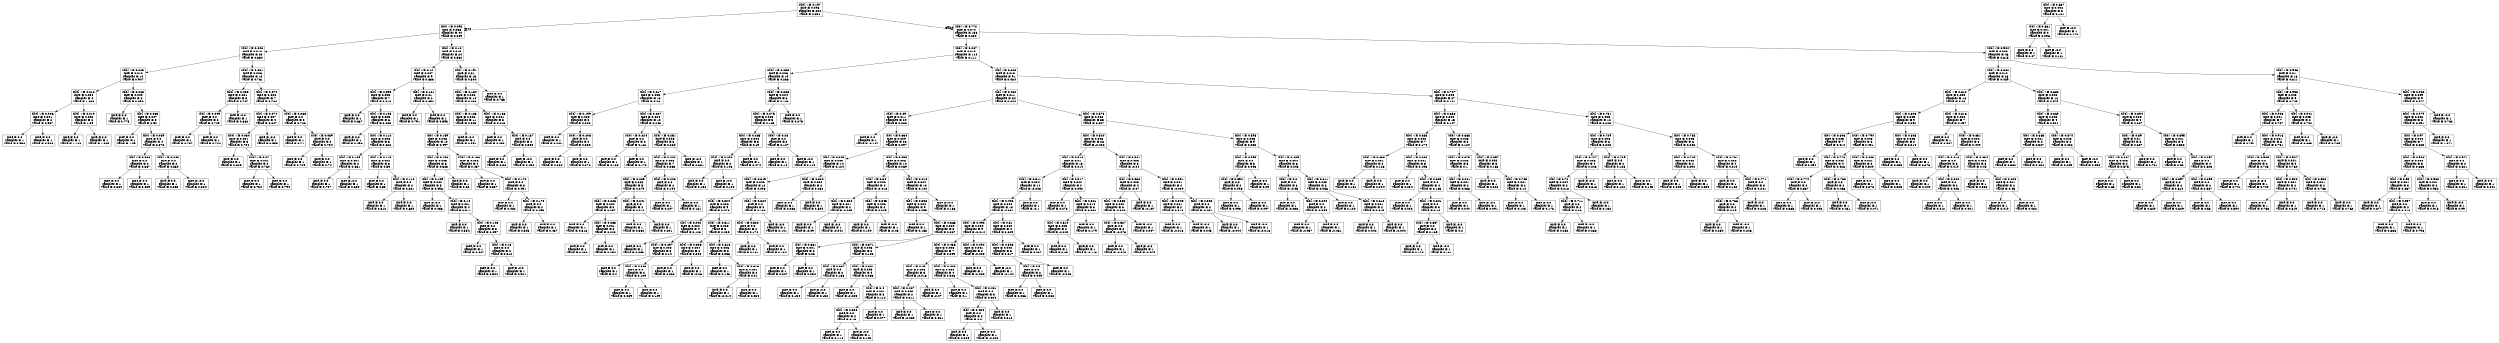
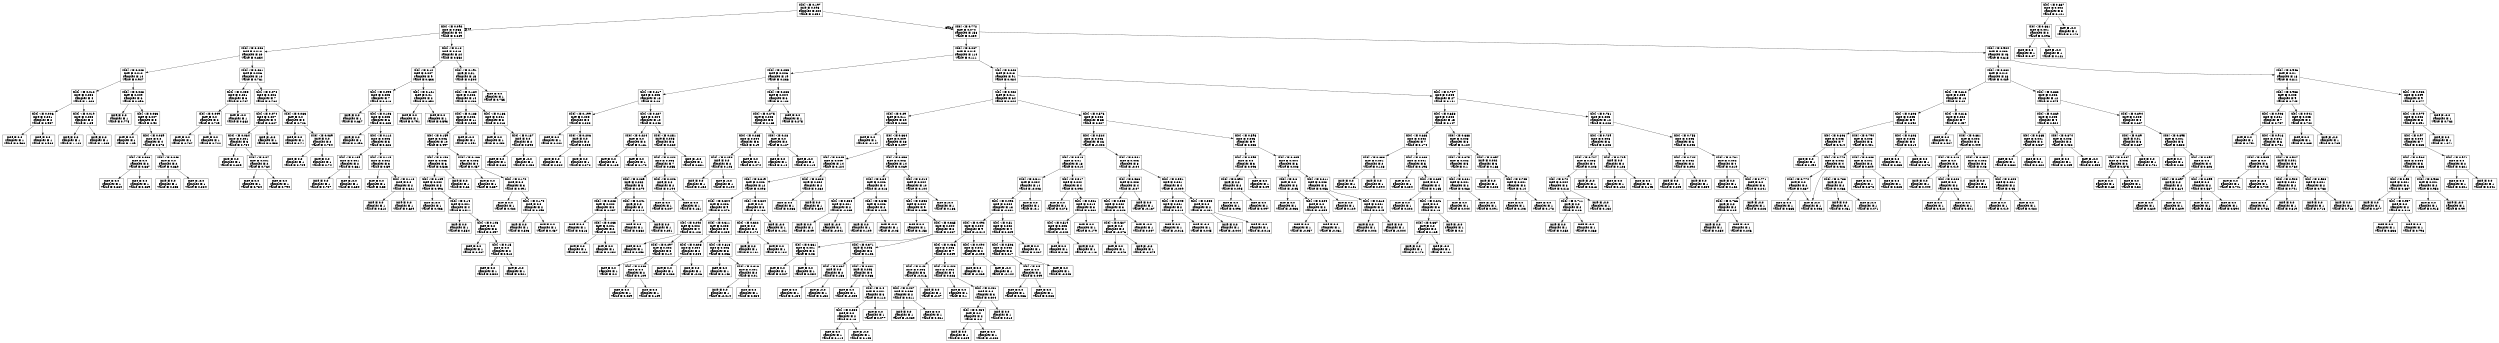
(437, 128) -> (453, 129)
(1835, 172) -> (1818, 183)
(719, 228) -> (719, 228)
